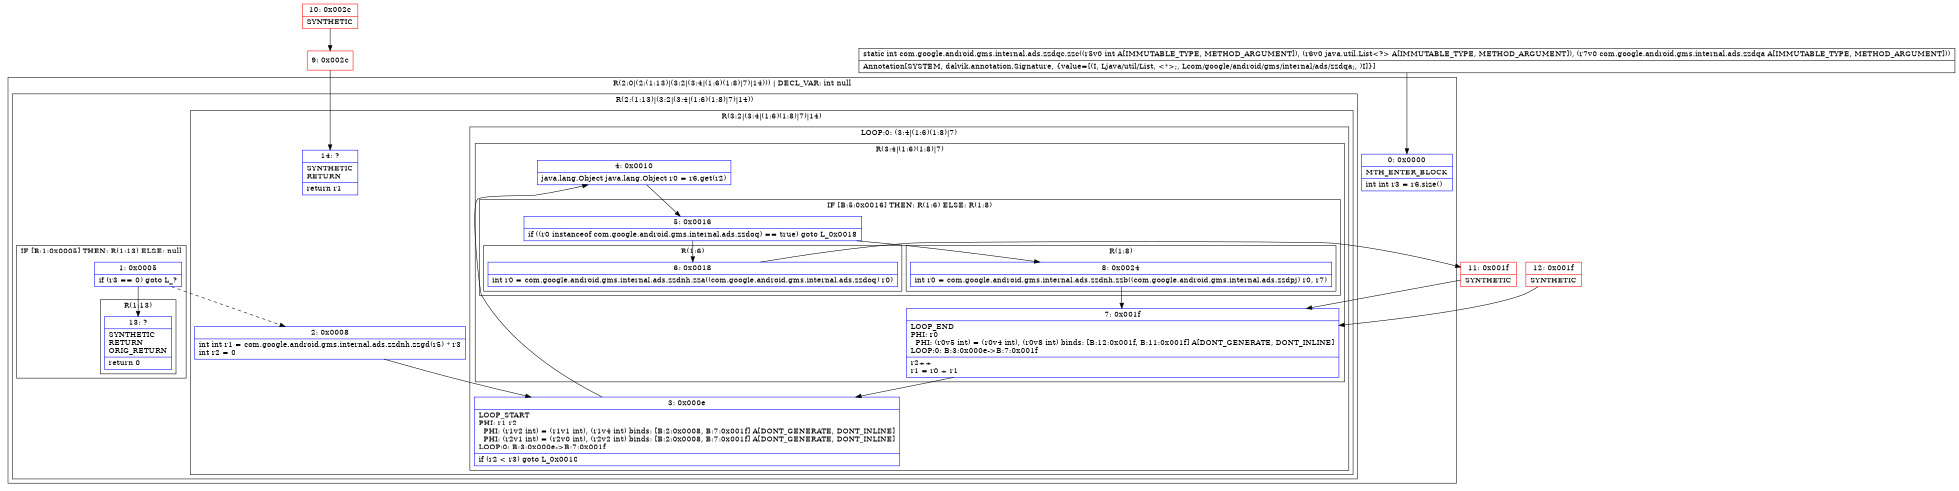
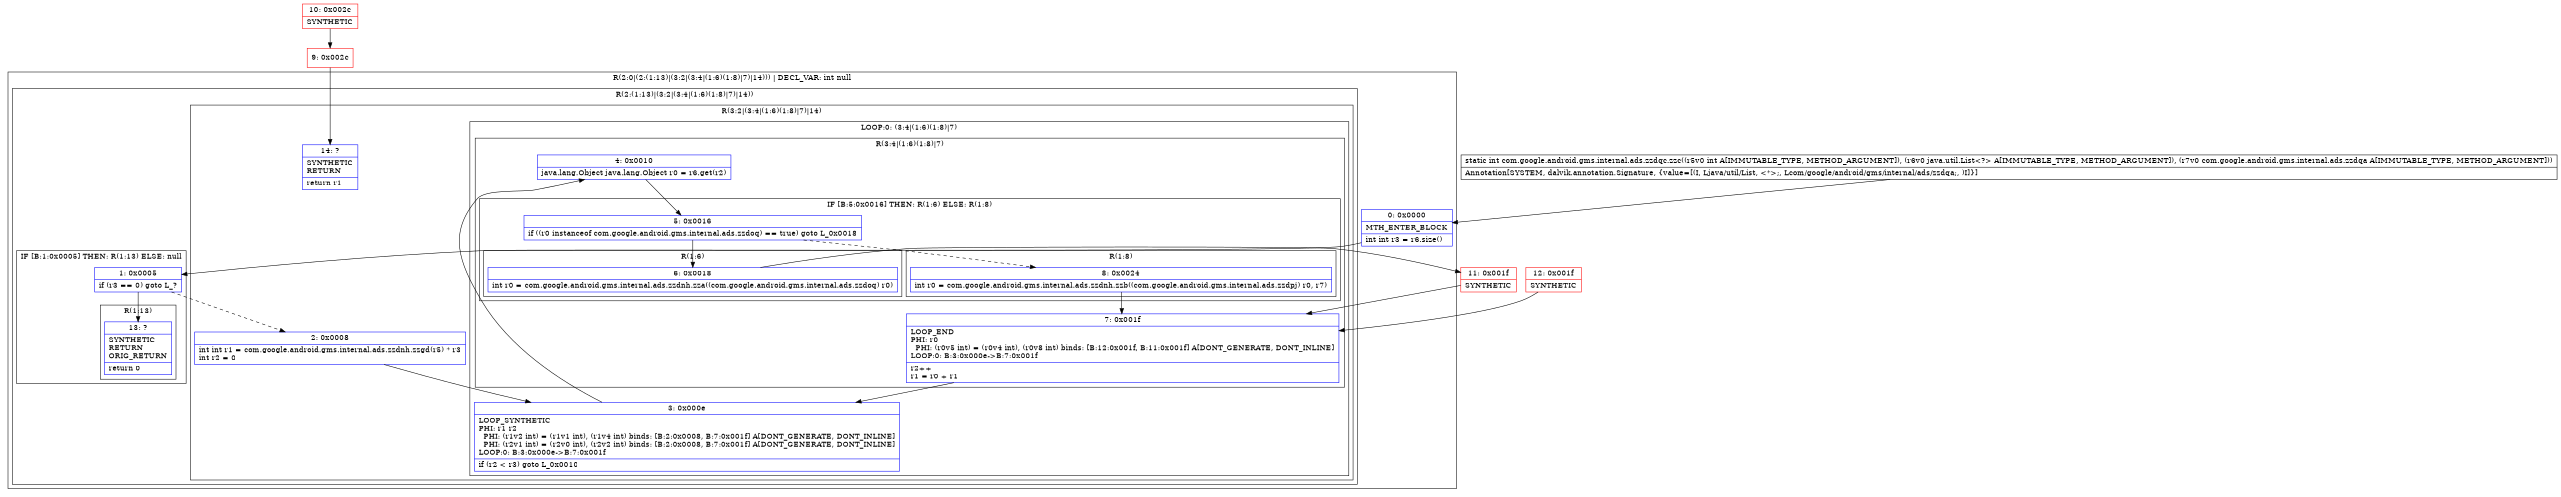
none -> (774, 250)
(946, 250) -> (934, 254)
(504, 415) -> (515, 421)
